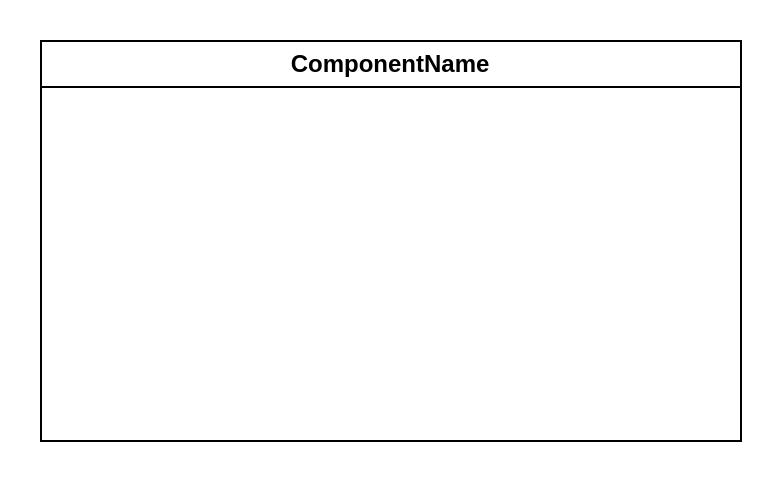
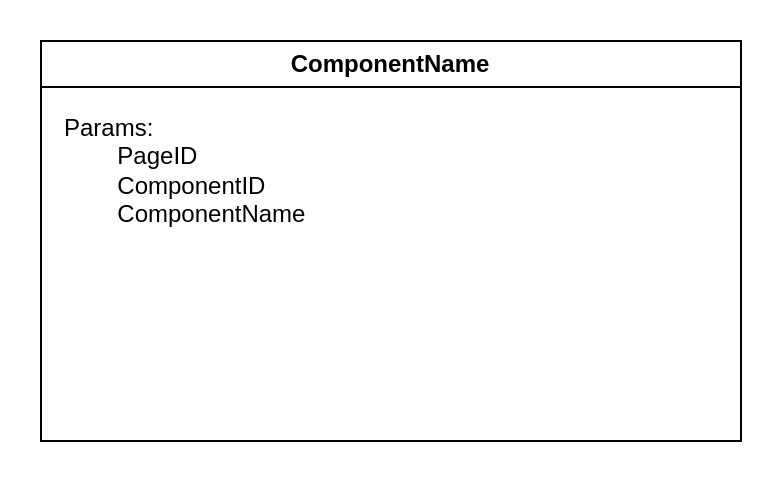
none -> (371, 251)
